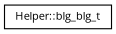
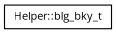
(58, 17) -> (58, 17)
